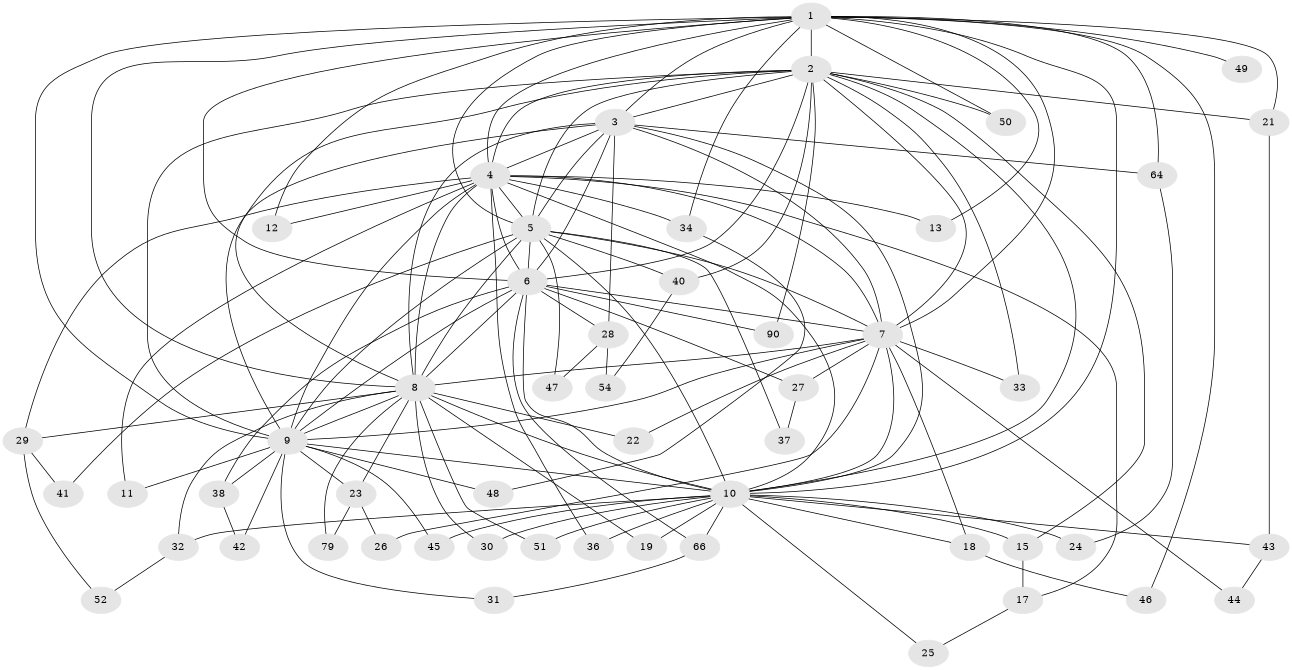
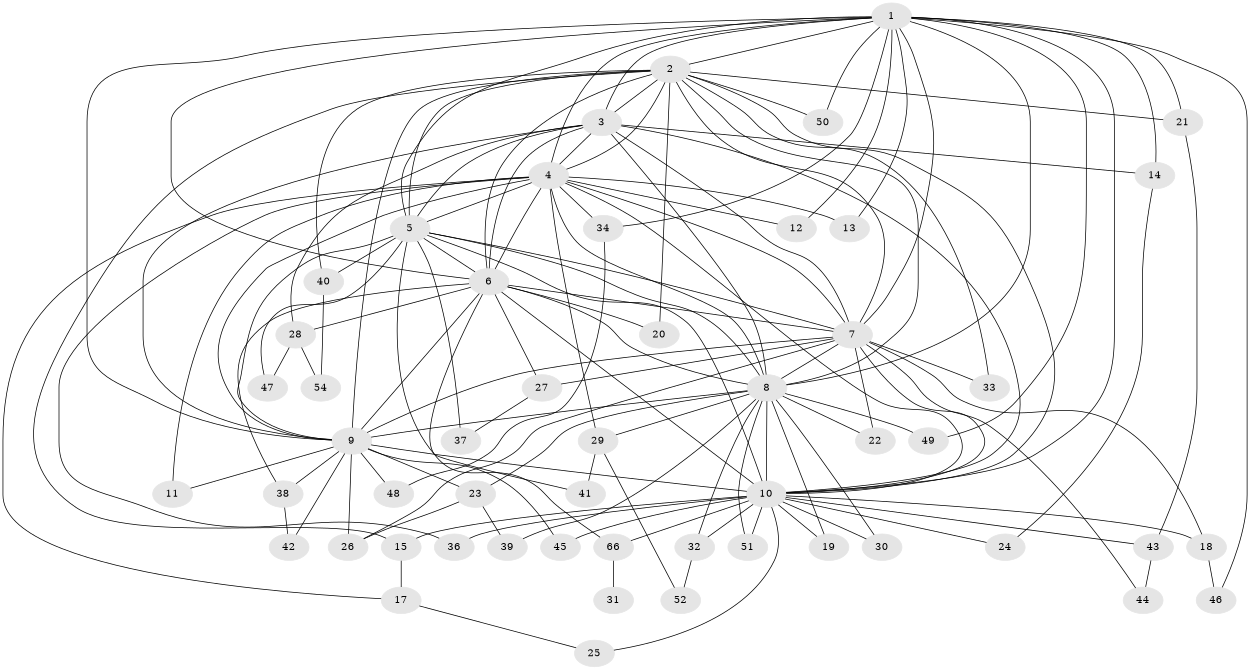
(1157, 176) -> (1155, 176)
(774, 335) -> (659, 335)
none -> (850, 411)
(328, 547) -> (507, 547)
(331, 576) -> (350, 494)
